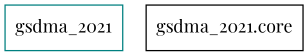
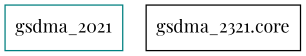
(225, 28) -> (223, 28)
